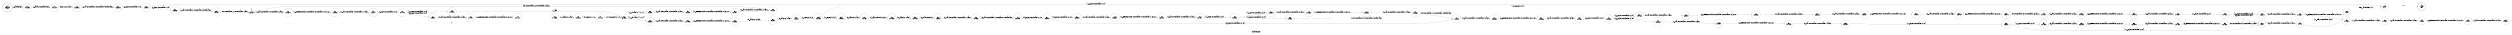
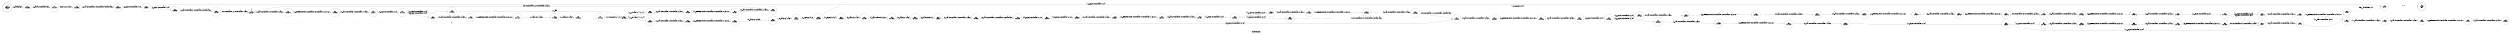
none -> (536, 18)
(589, 18) -> none
